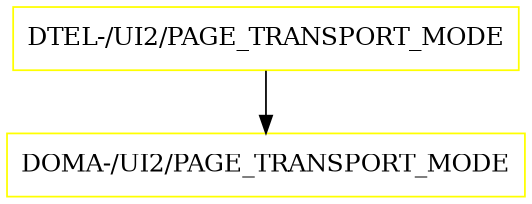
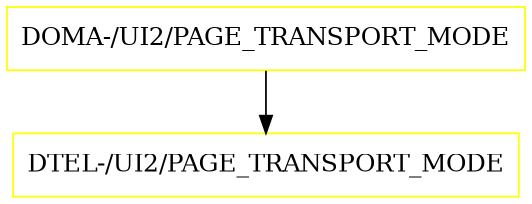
(266, 93) -> (266, 93)
